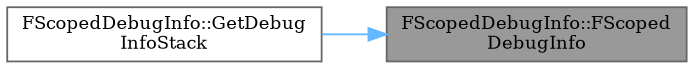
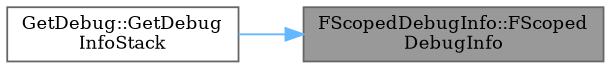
(164, 34) -> (123, 34)
